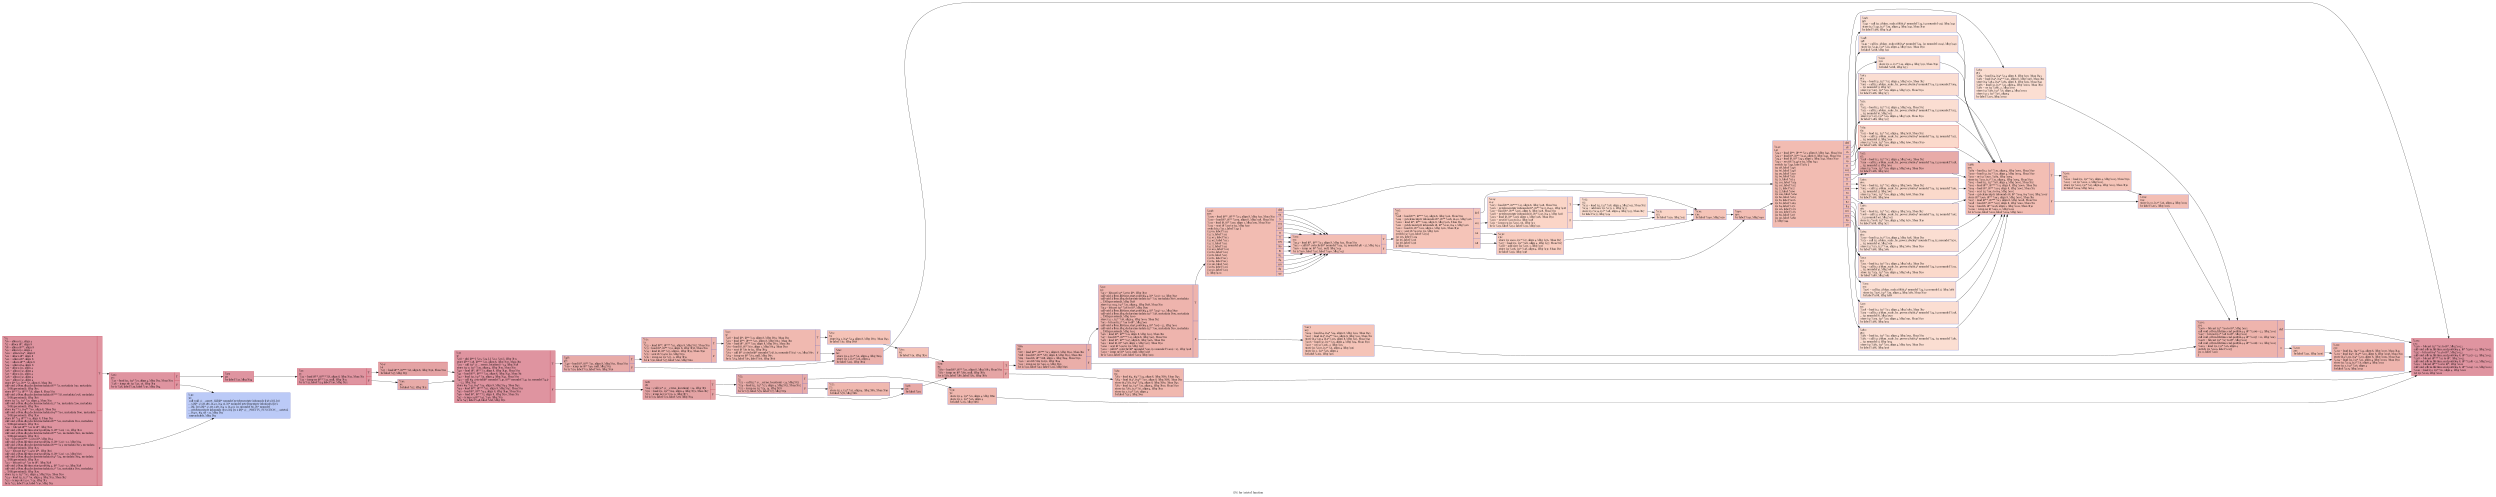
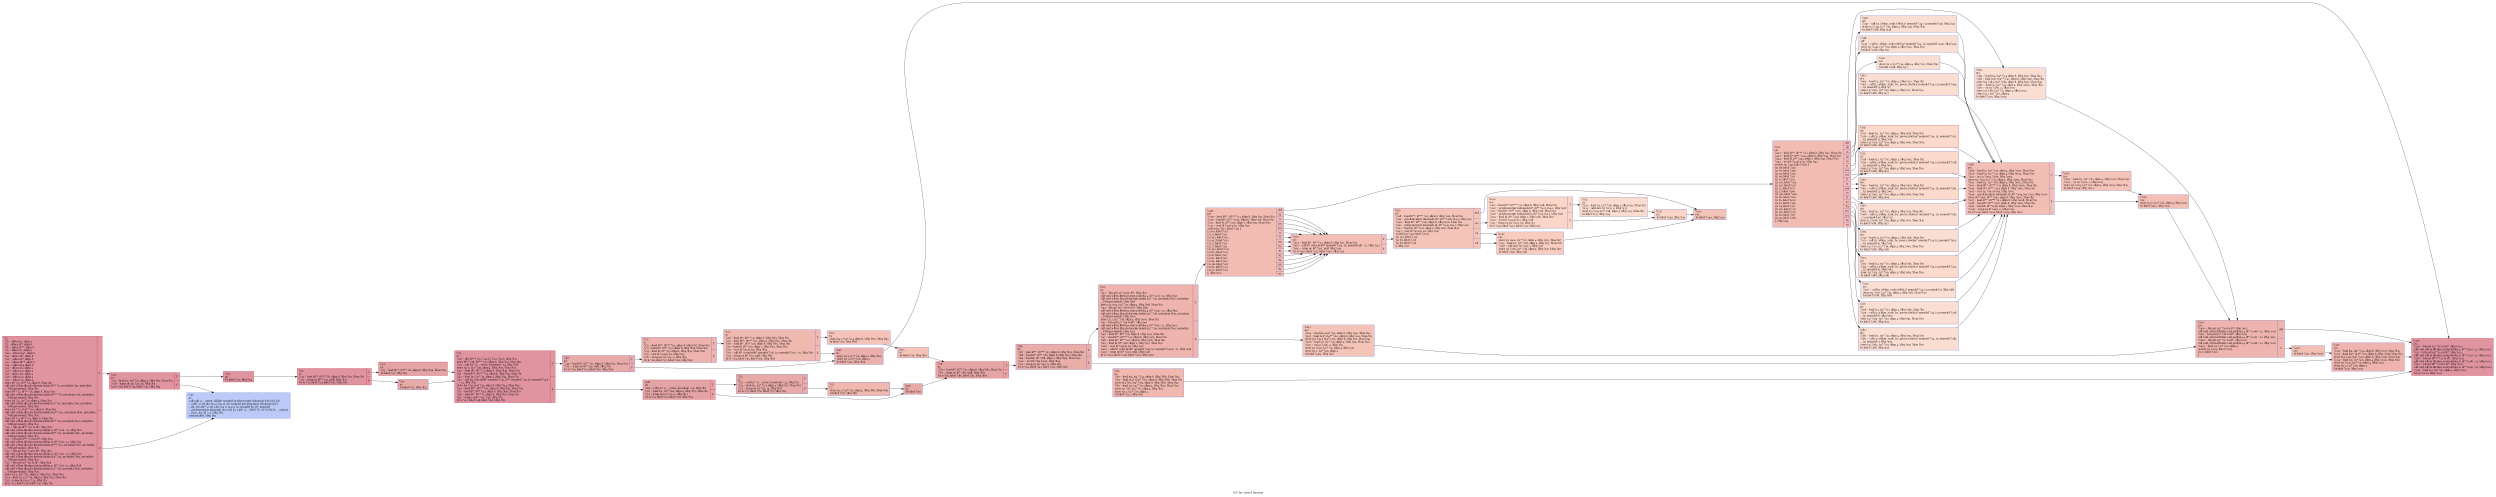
(1908, 110) -> none
(1908, 163) -> (1908, 163)
(1749, 215) -> none
(1060, 375) -> none
(972, 396) -> none
